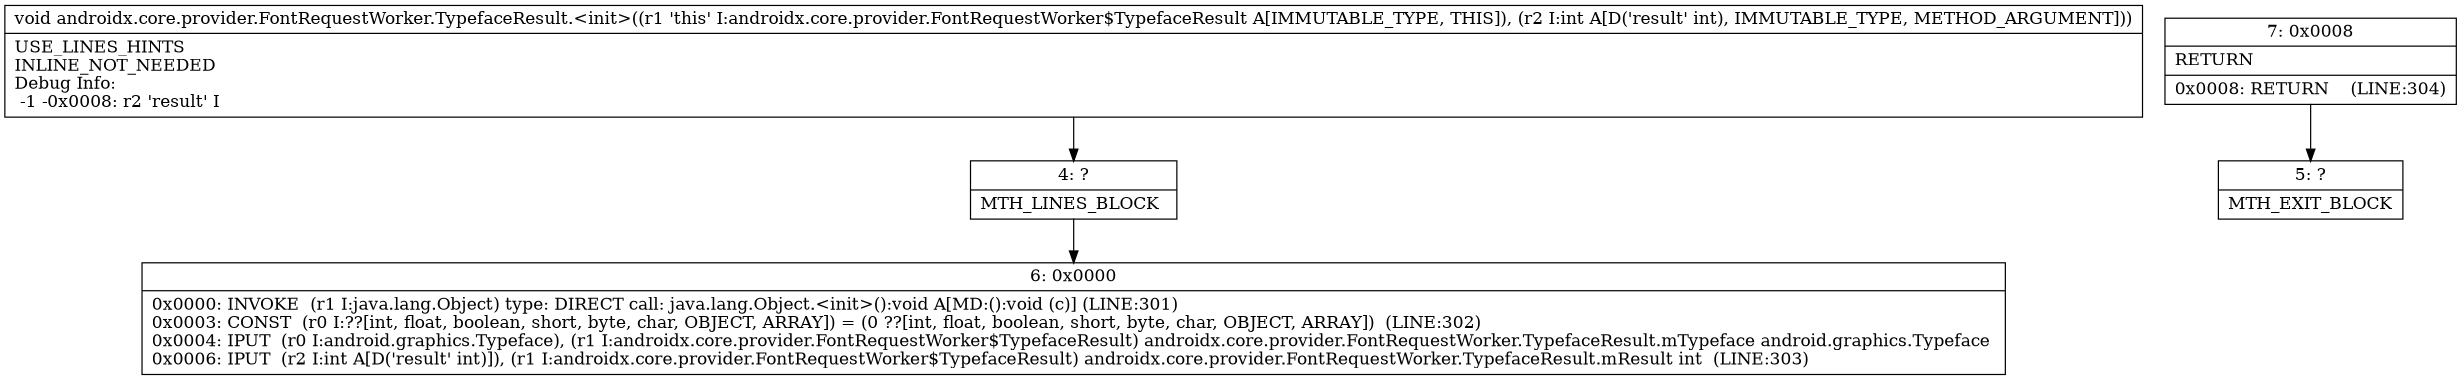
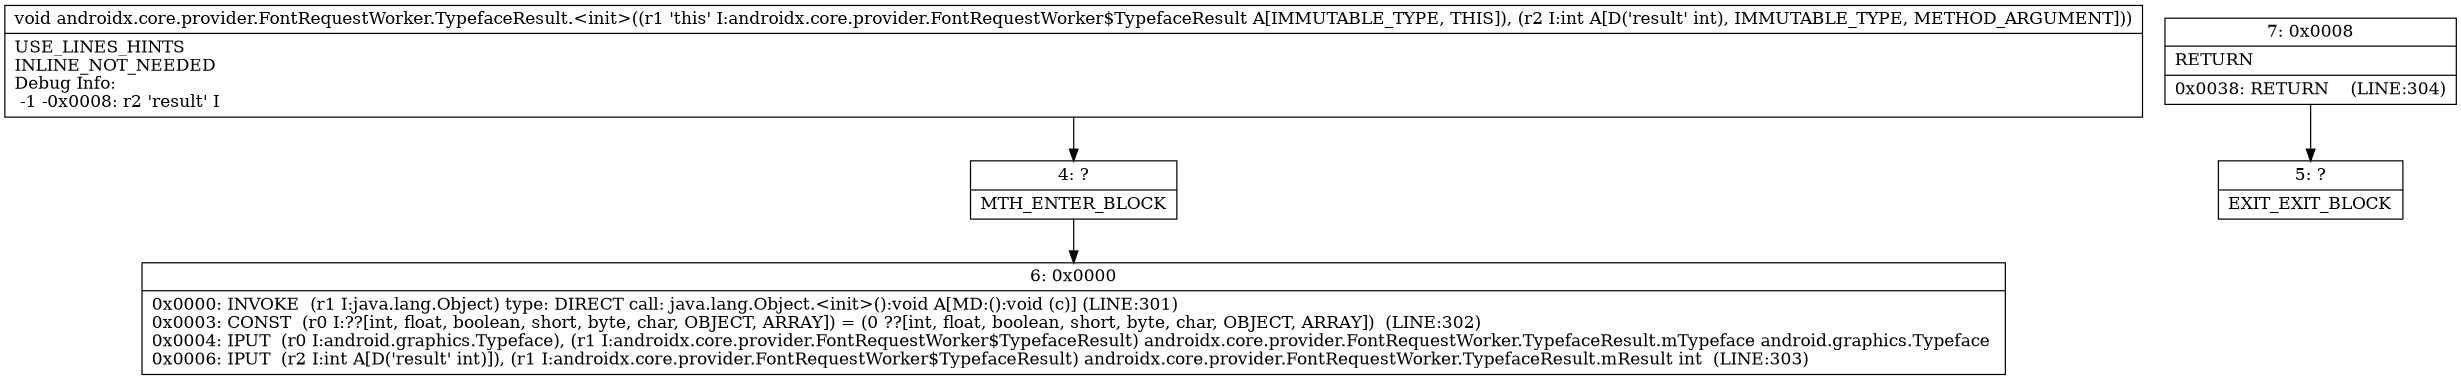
(2311, 89) -> (2311, 89)
(1070, 204) -> (1074, 204)
(2311, 204) -> (2310, 204)
